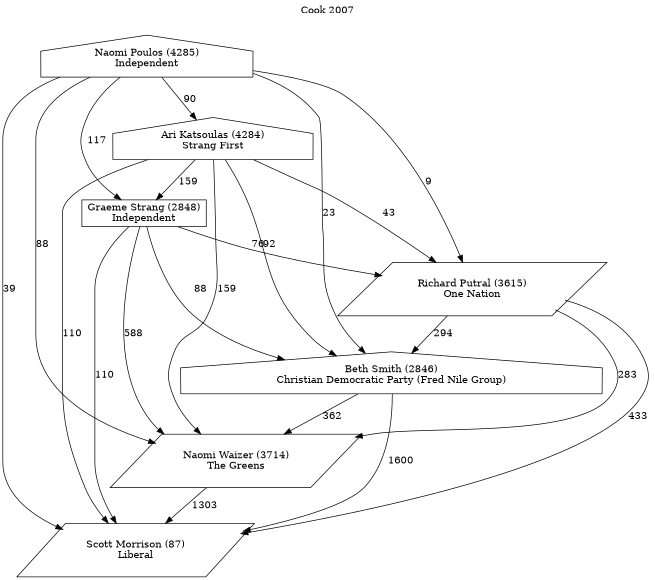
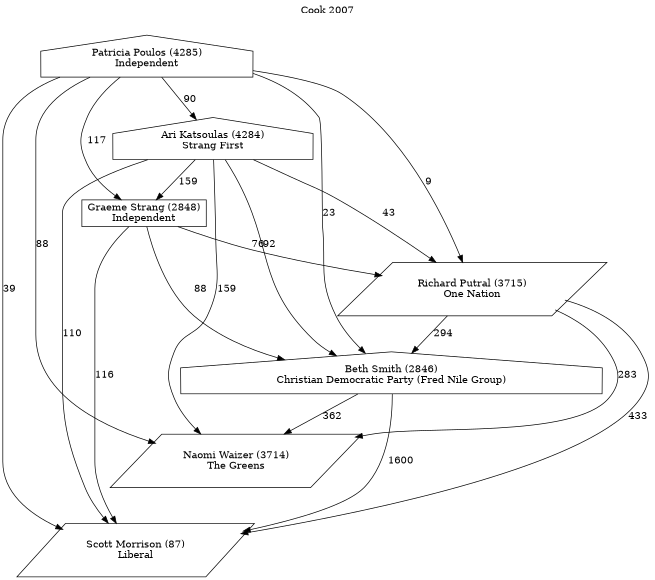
(147, 58) -> (147, 58)
(472, 289) -> (472, 289)
(124, 332) -> none
(105, 375) -> (105, 375)
(189, 503) -> none
